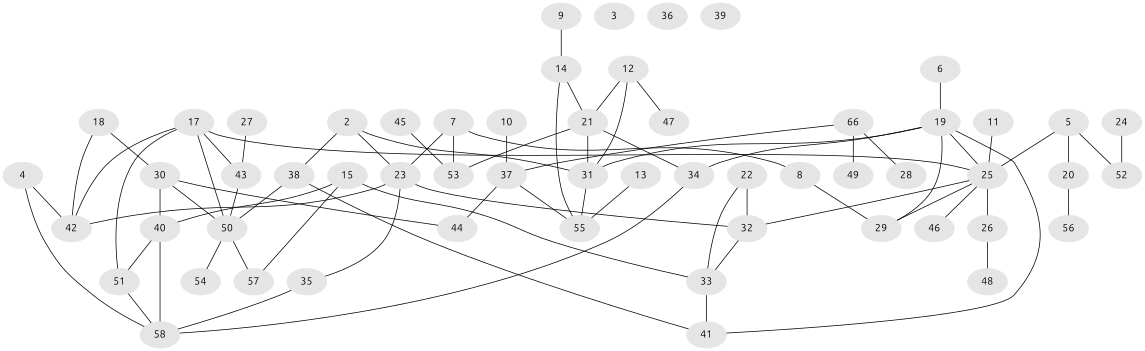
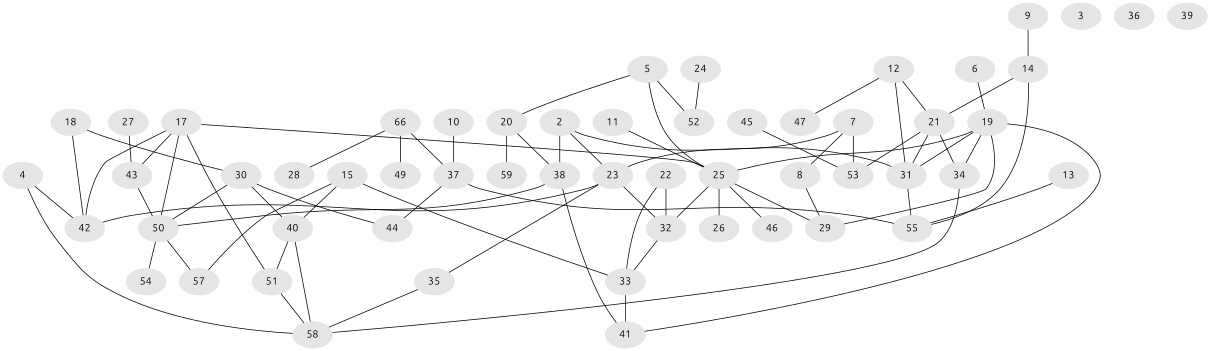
none -> (537, 153)
(1069, 229) -> (507, 176)
(988, 282) -> none
